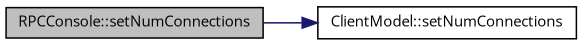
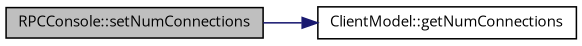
(447, 23) -> (447, 23)
